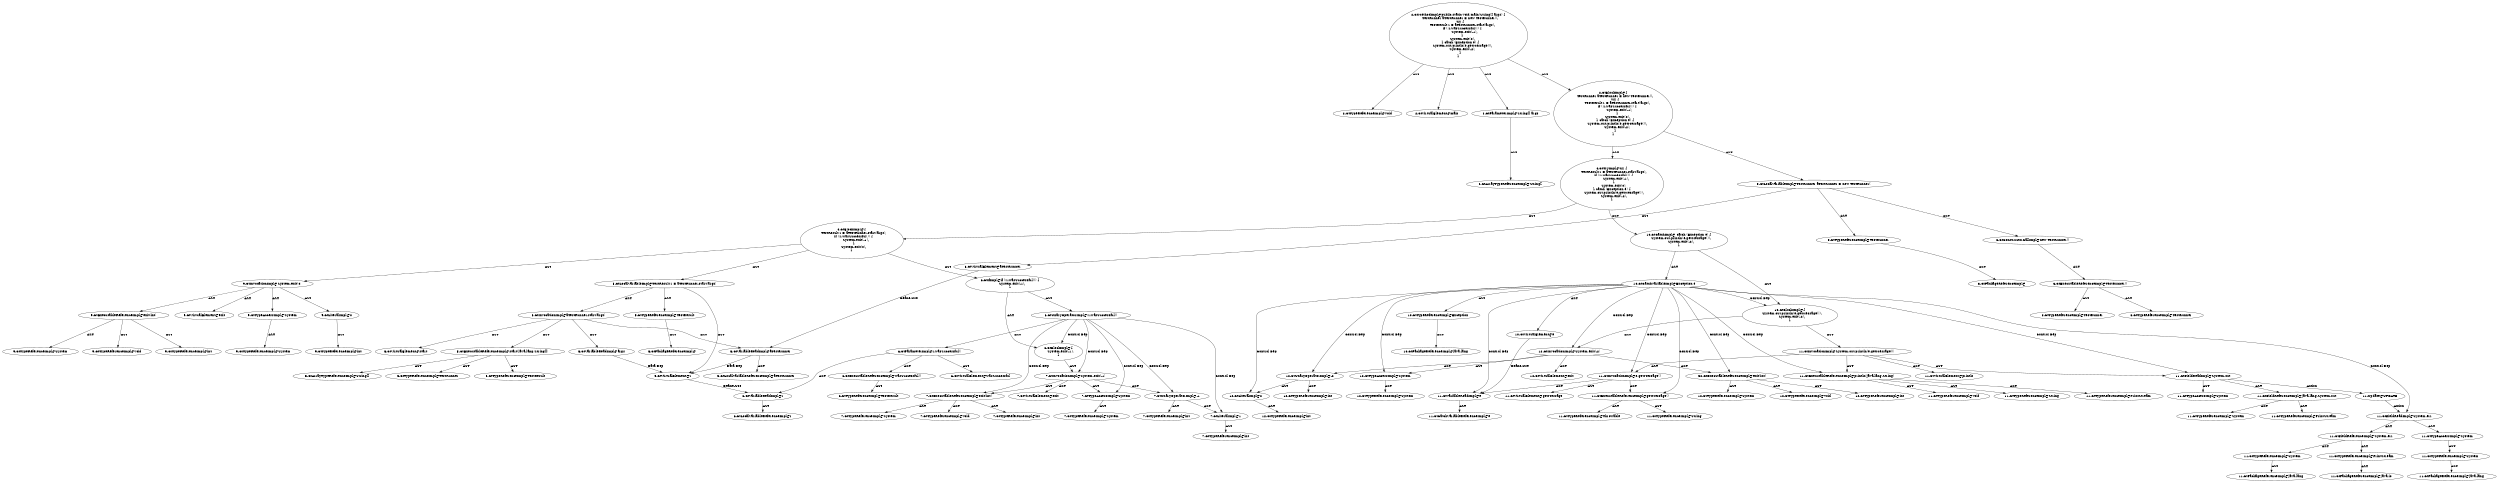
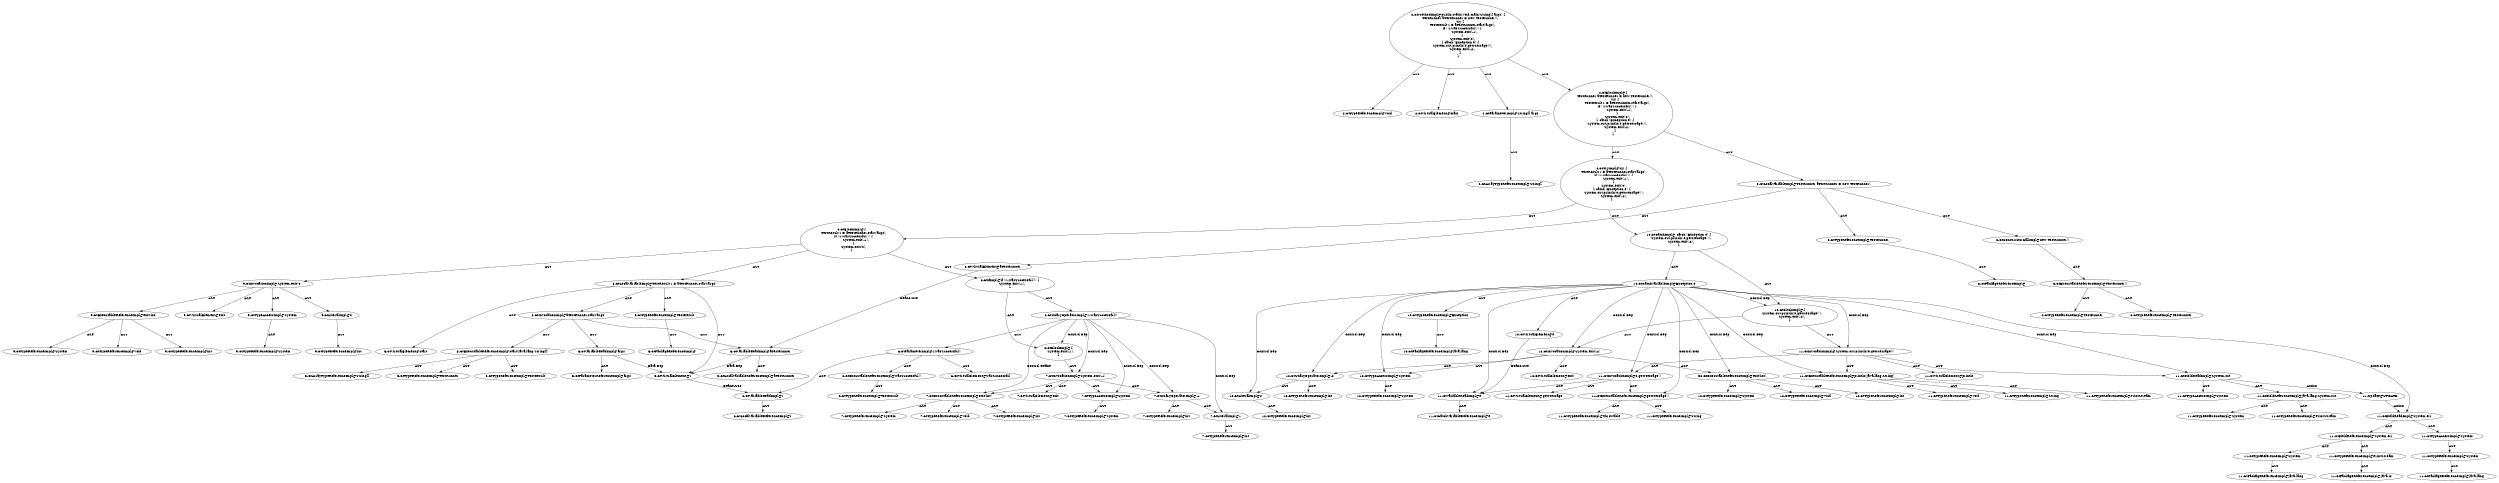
none -> (1787, 298)
(486, 332) -> (511, 304)
(1039, 366) -> (1039, 366)
none -> (602, 376)
